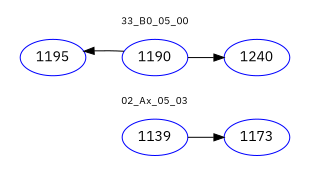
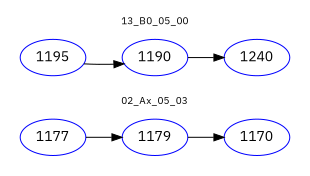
(155, 22) -> (155, 22)
(109, 51) -> (99, 64)
none -> (53, 137)
(155, 137) -> (155, 137)
(257, 137) -> (257, 137)
